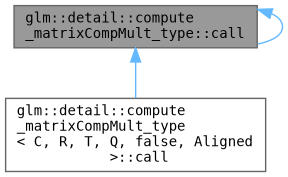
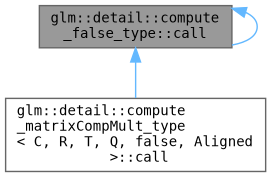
(136, 27) -> (136, 27)
